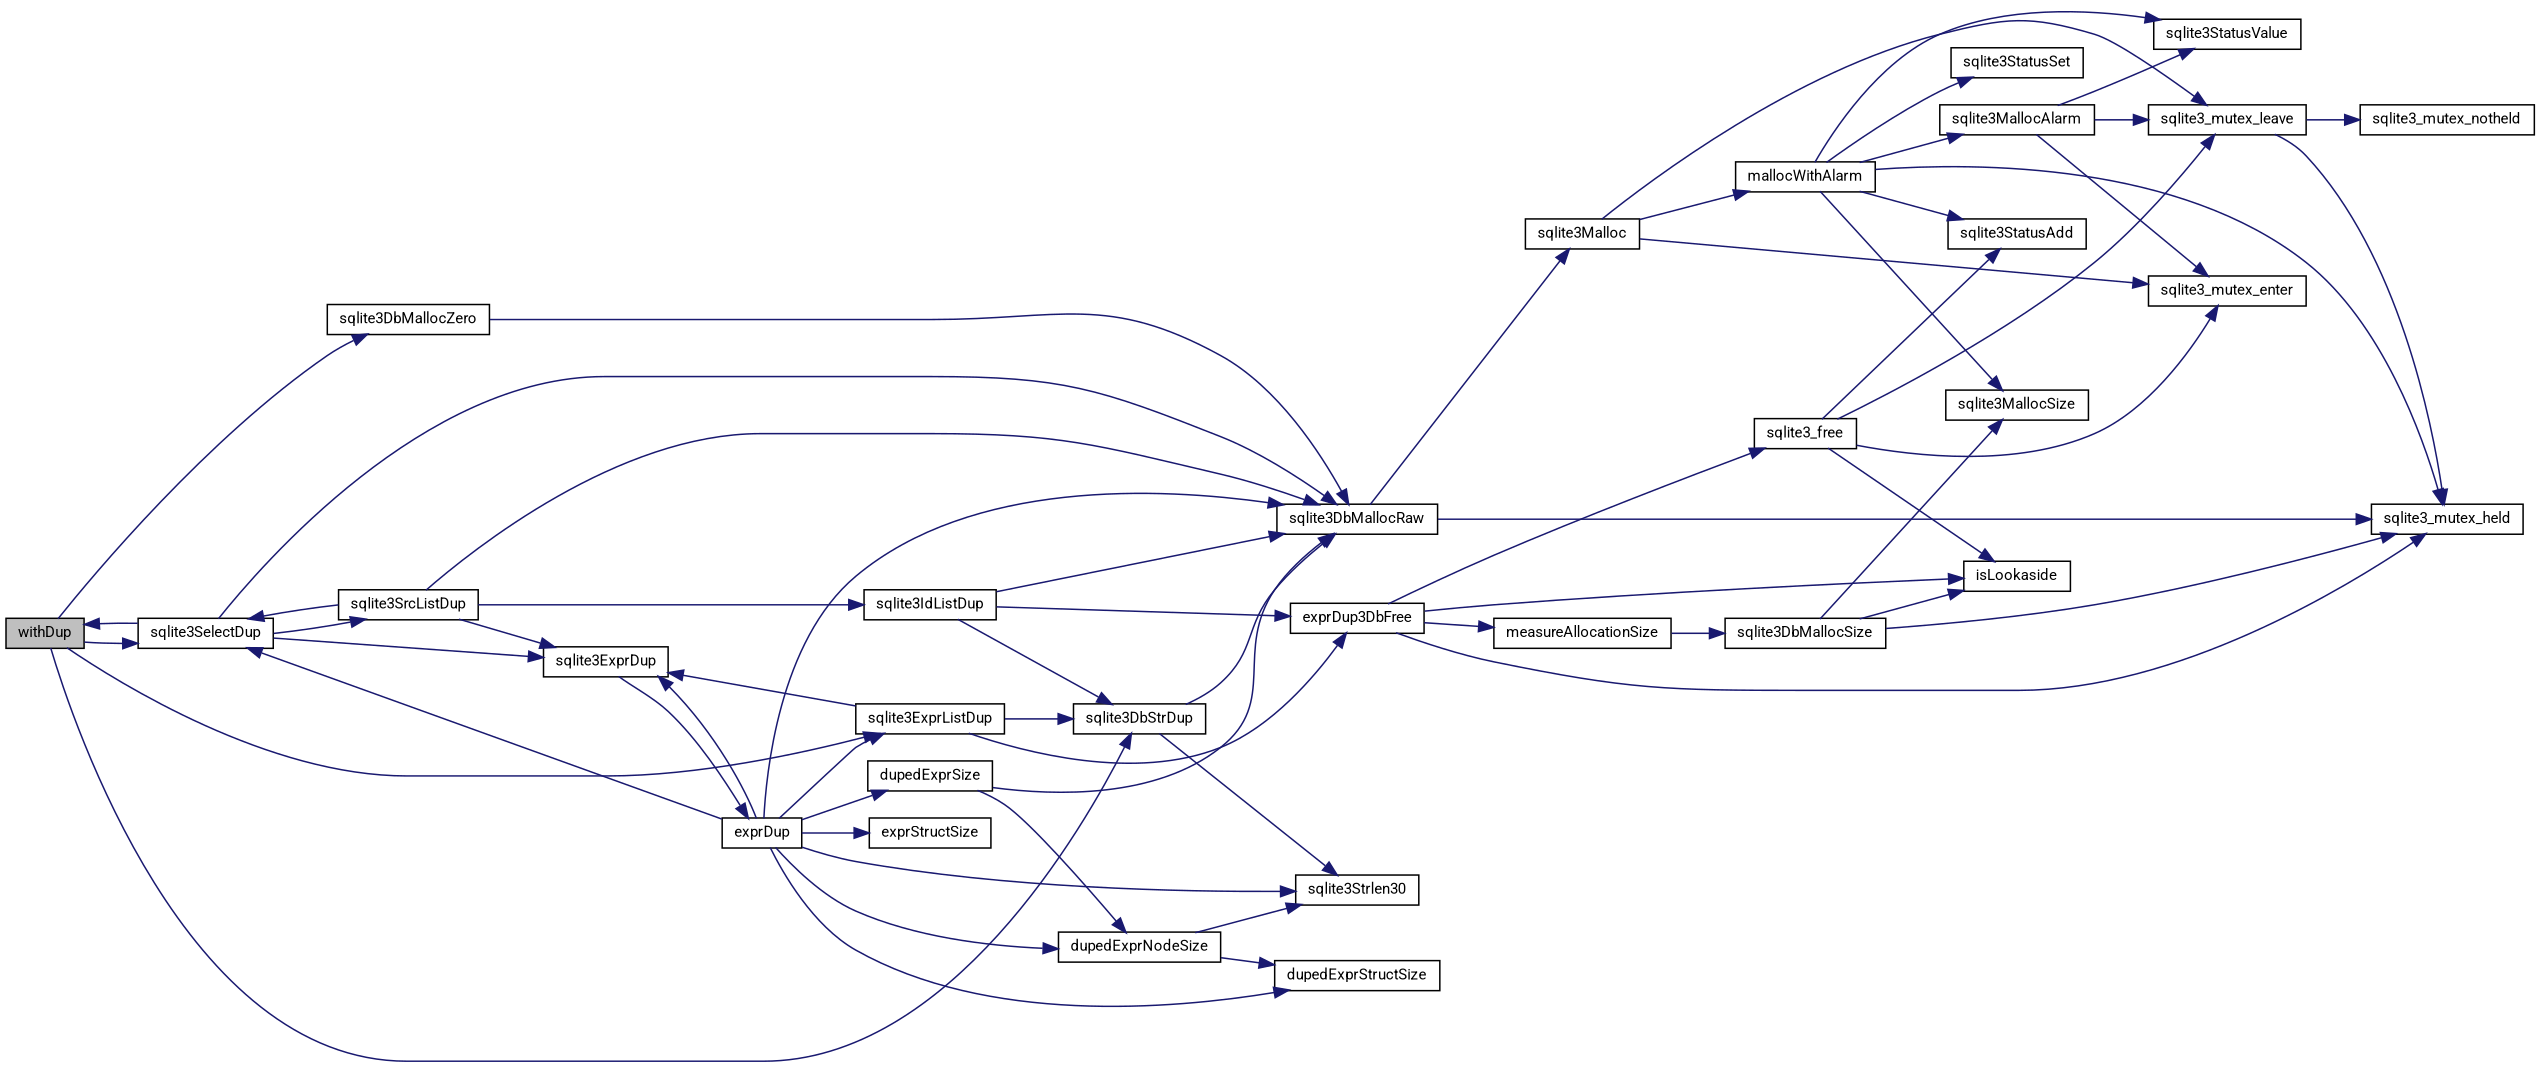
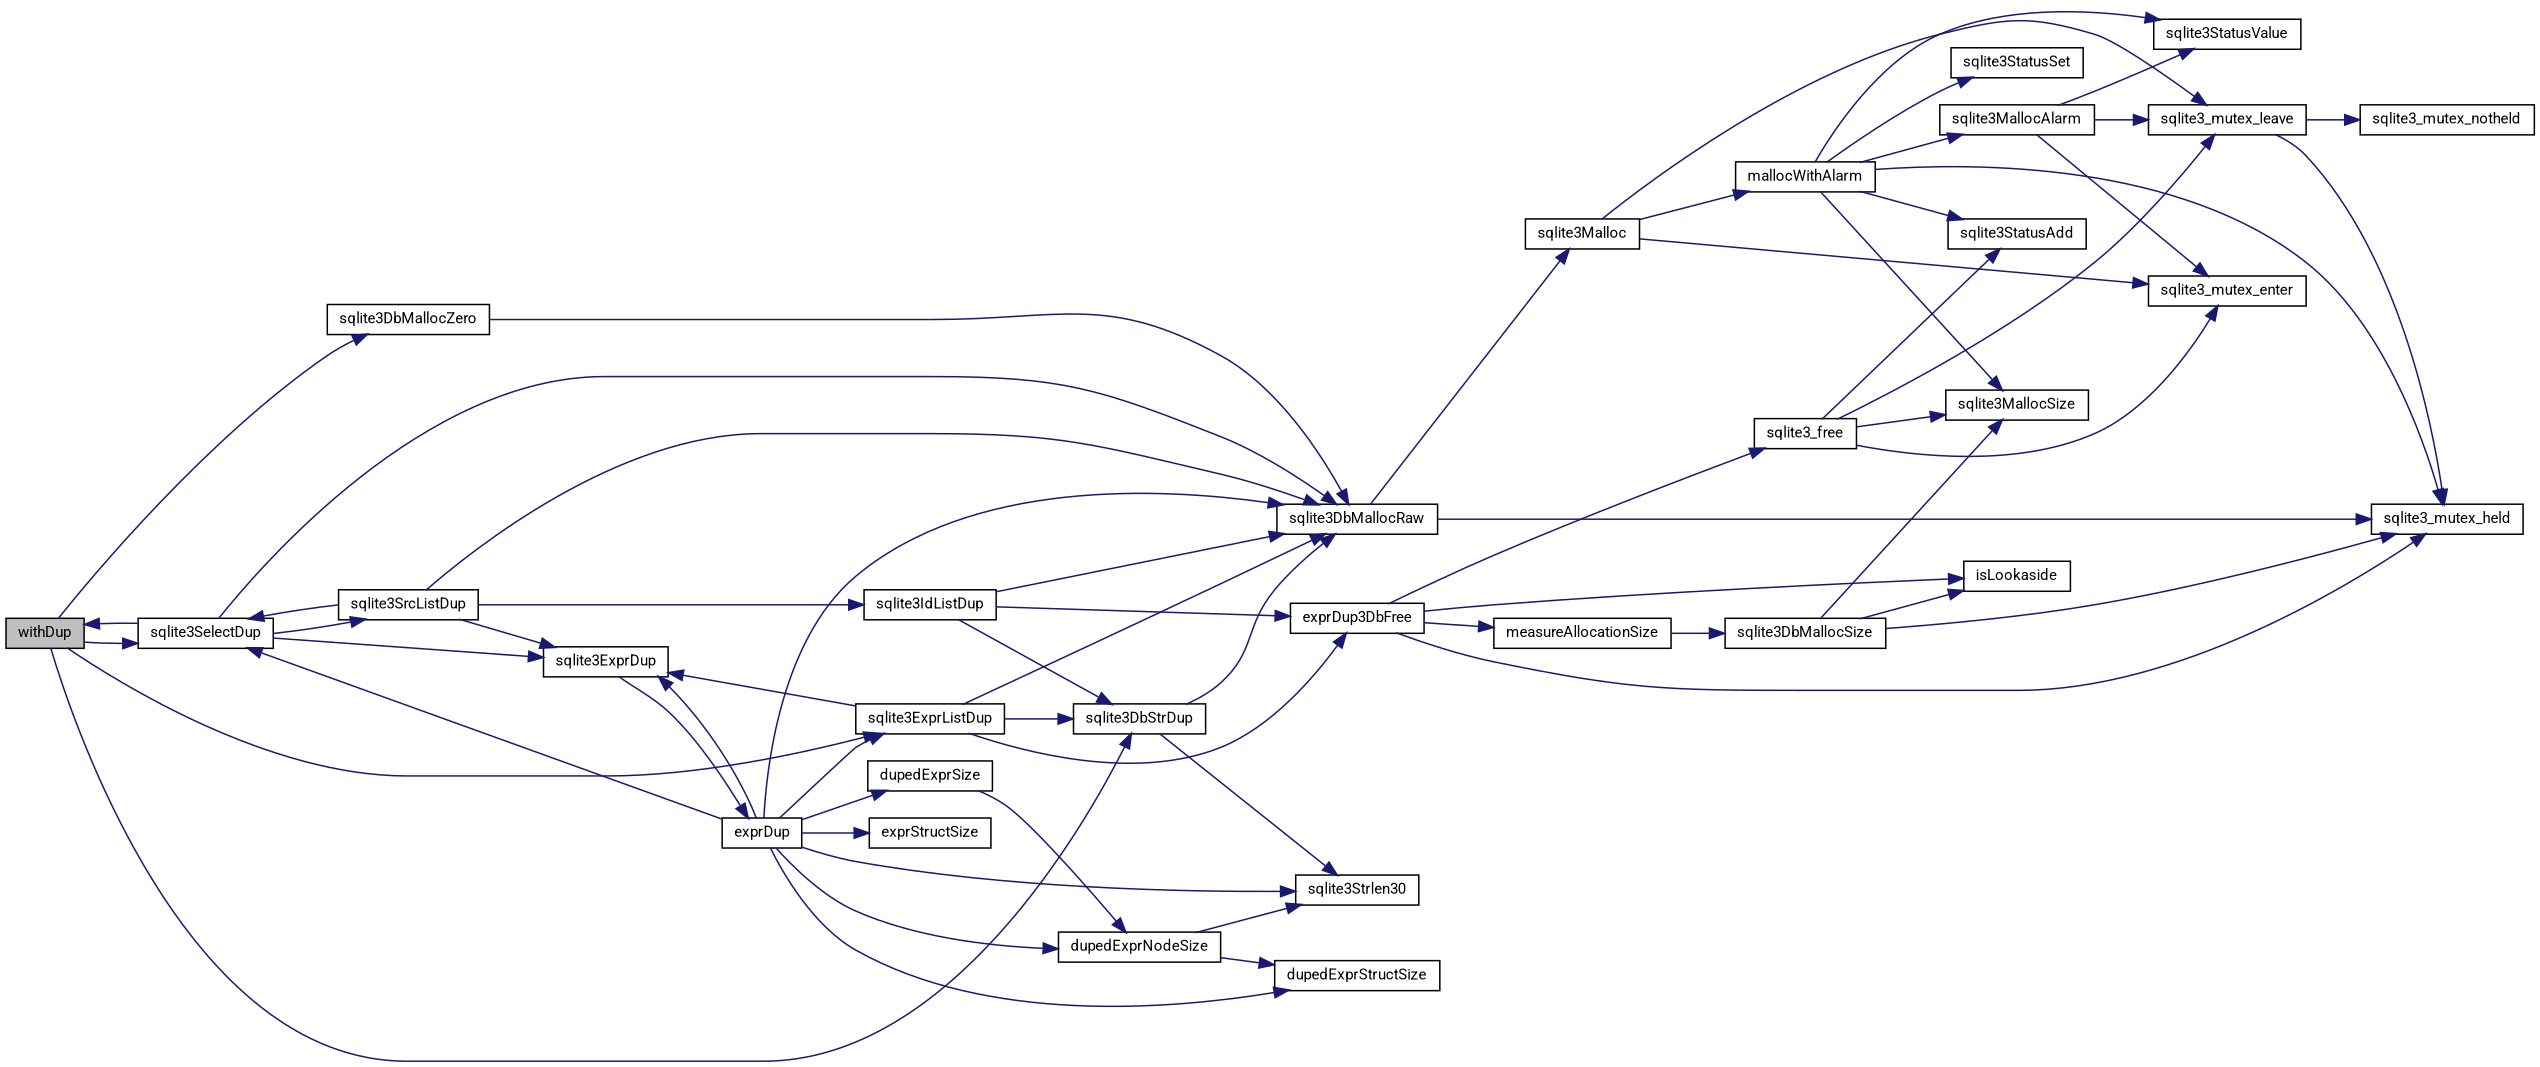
(1905, 501) -> (1894, 422)
(1244, 720) -> (1137, 623)
